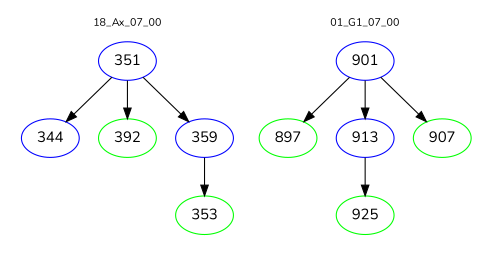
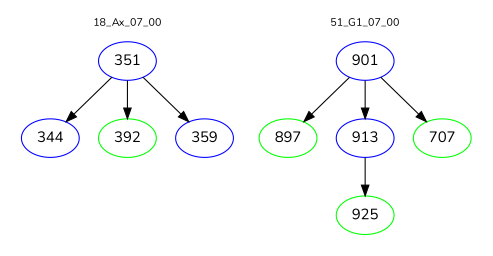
(365, 23) -> (365, 23)
(442, 138) -> (442, 138)
(205, 215) -> none
